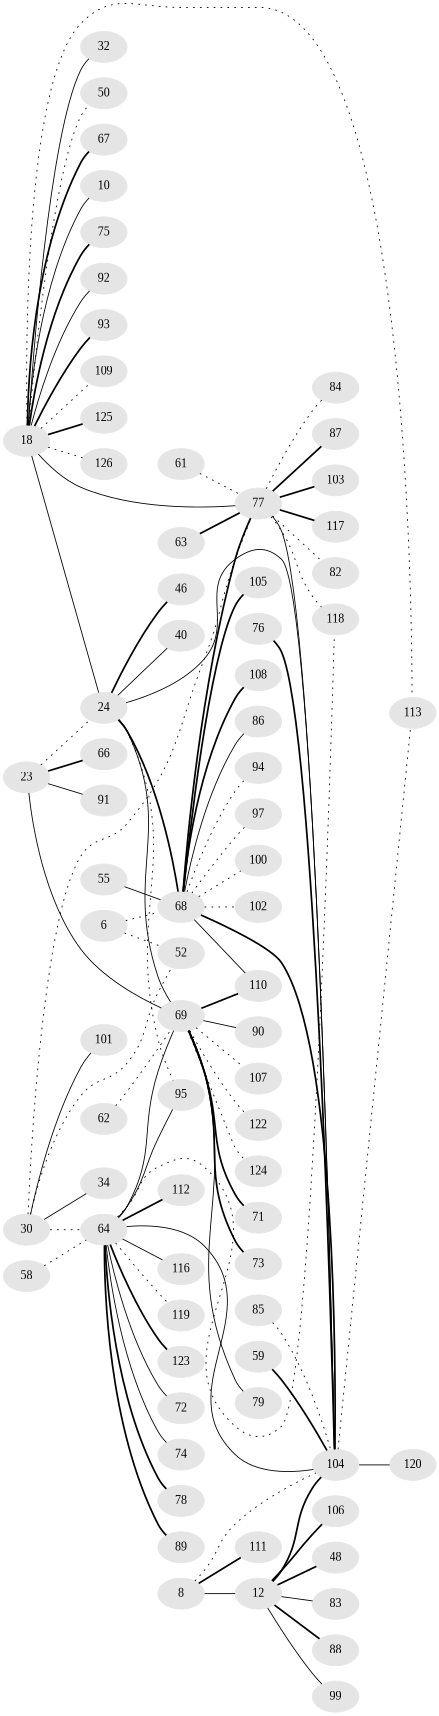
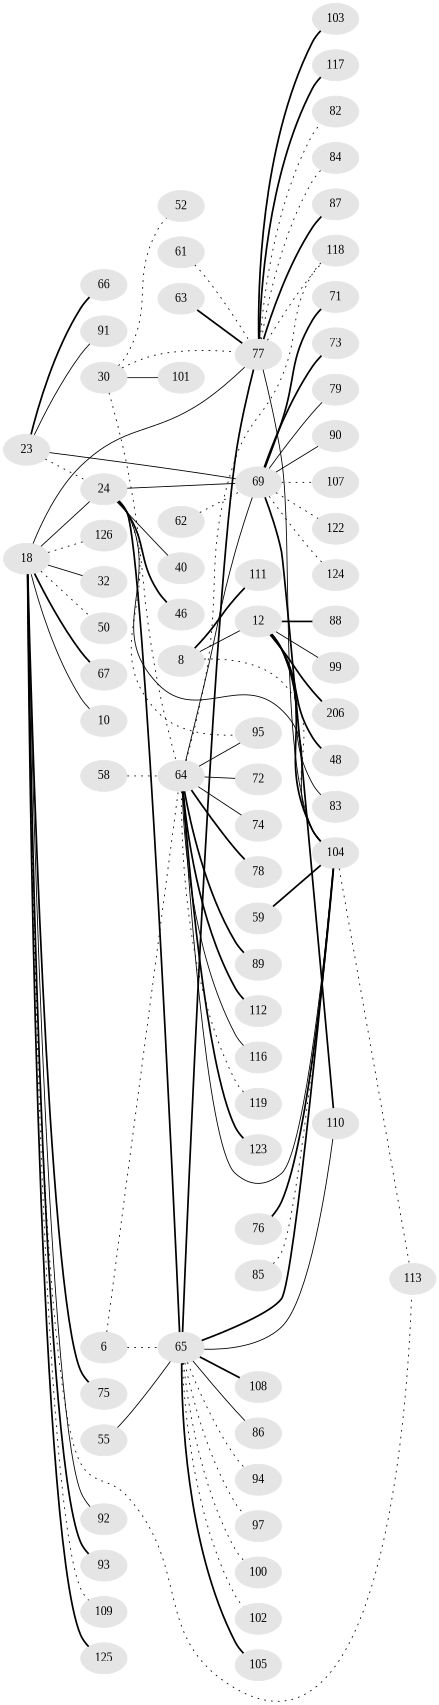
(181, 907) -> (181, 1348)
(143, 940) -> (142, 1062)
(104, 1183) -> none
(413, 1465) -> none
(336, 1511) -> (336, 714)
